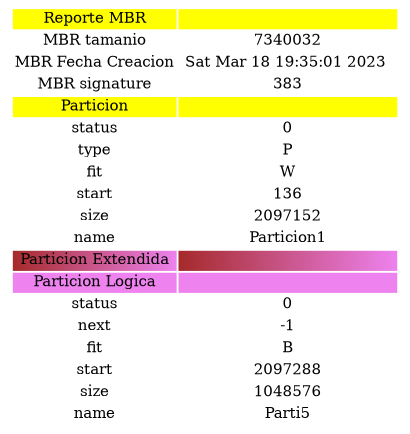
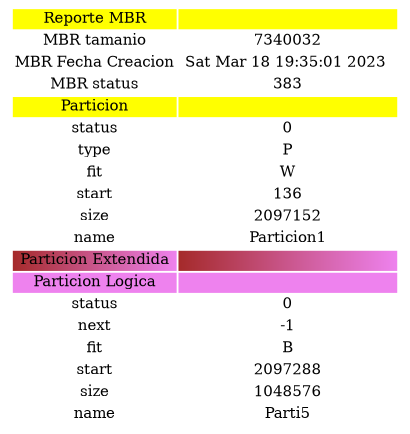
(95, 84) -> (95, 84)
